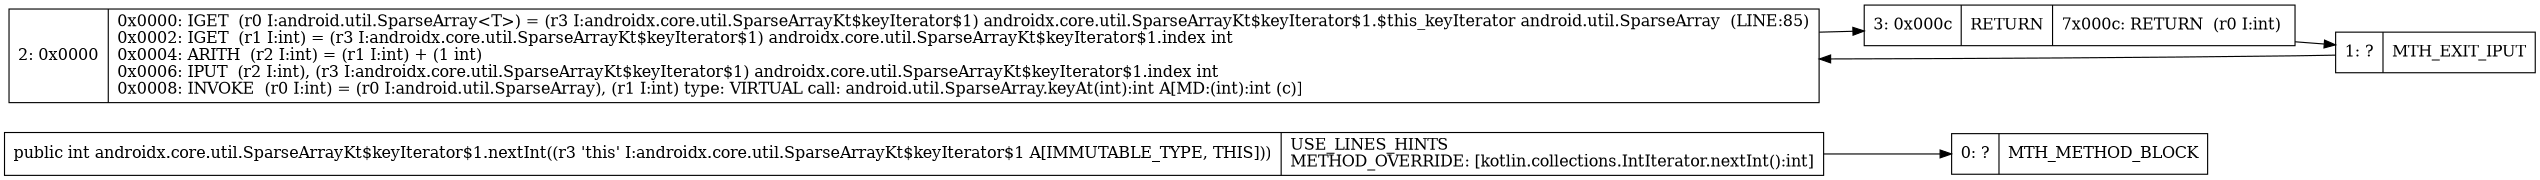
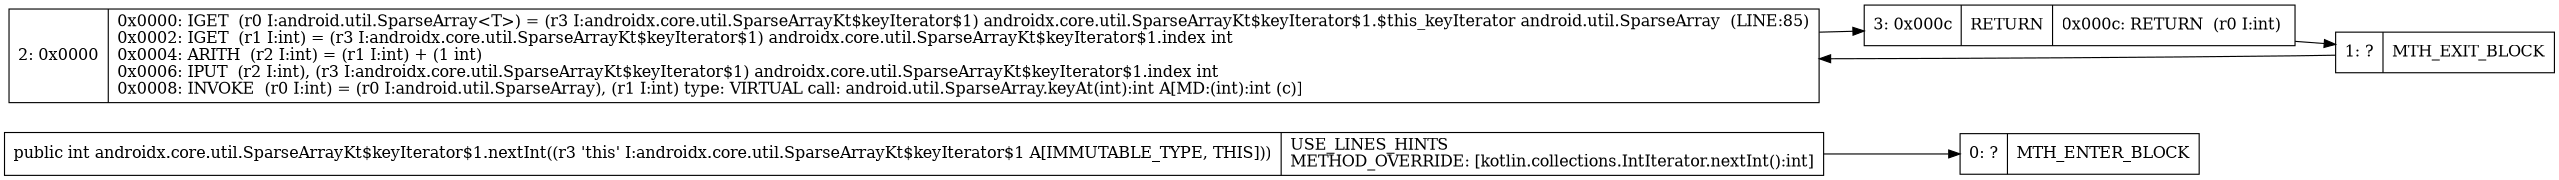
(2174, 25) -> (2174, 25)
(2459, 52) -> (2469, 52)
(2103, 153) -> (2103, 153)
